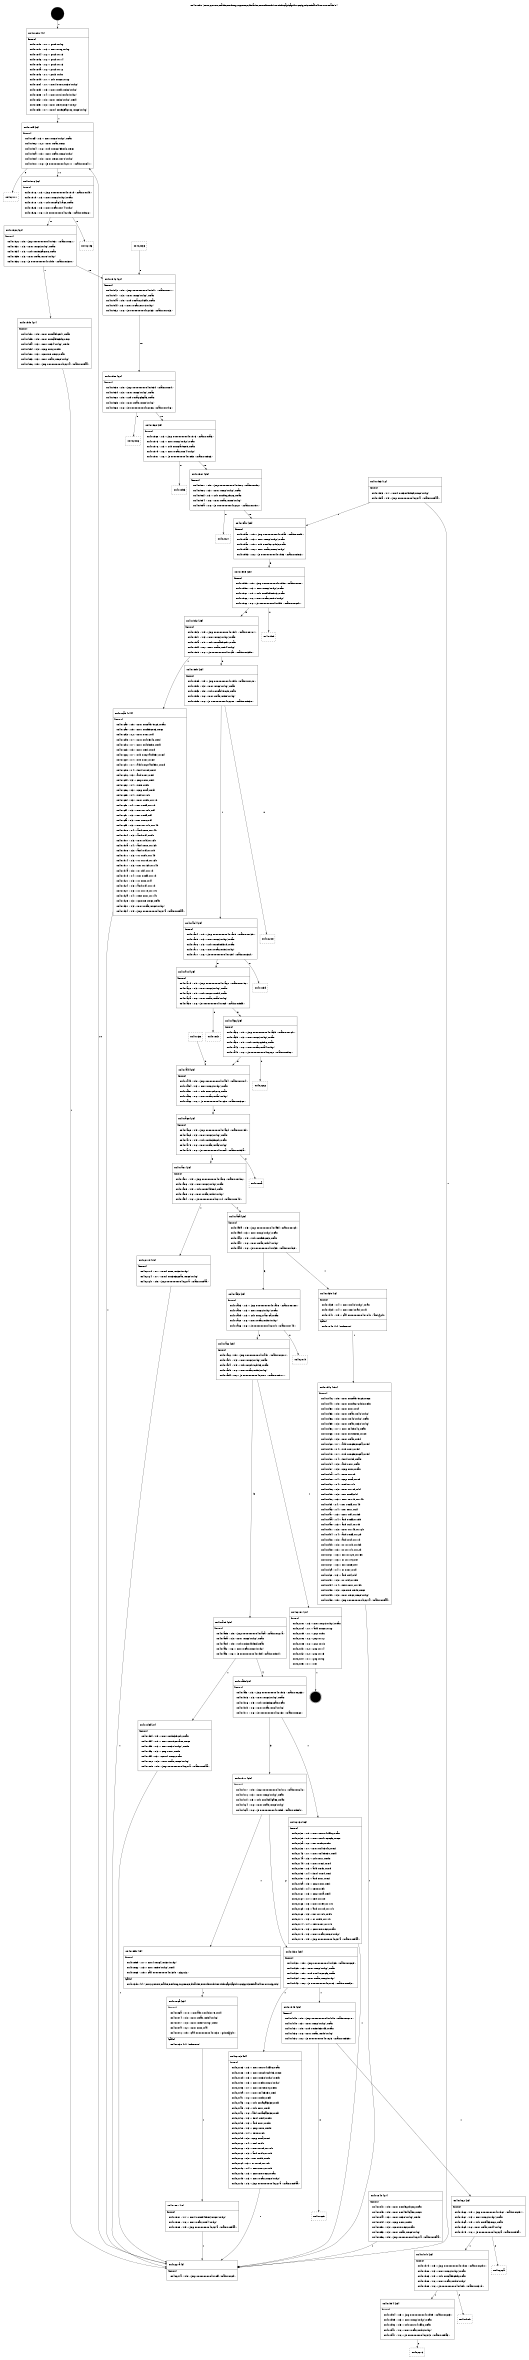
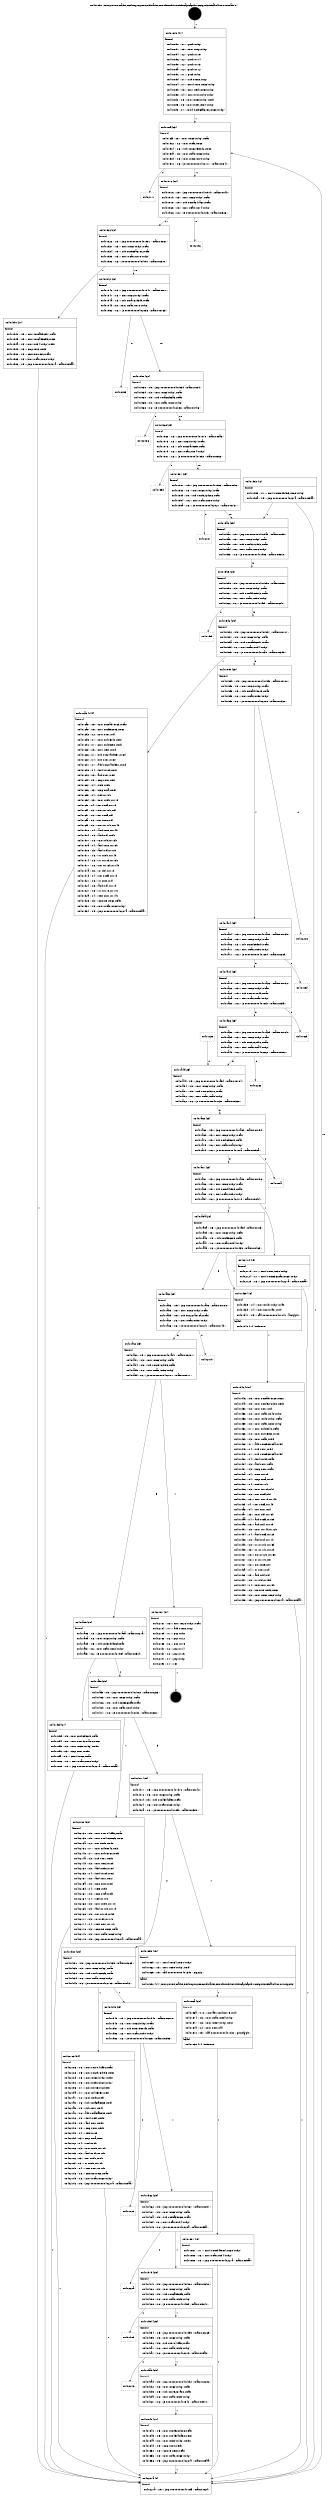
(139, 262) -> (126, 351)
none -> (176, 2386)
